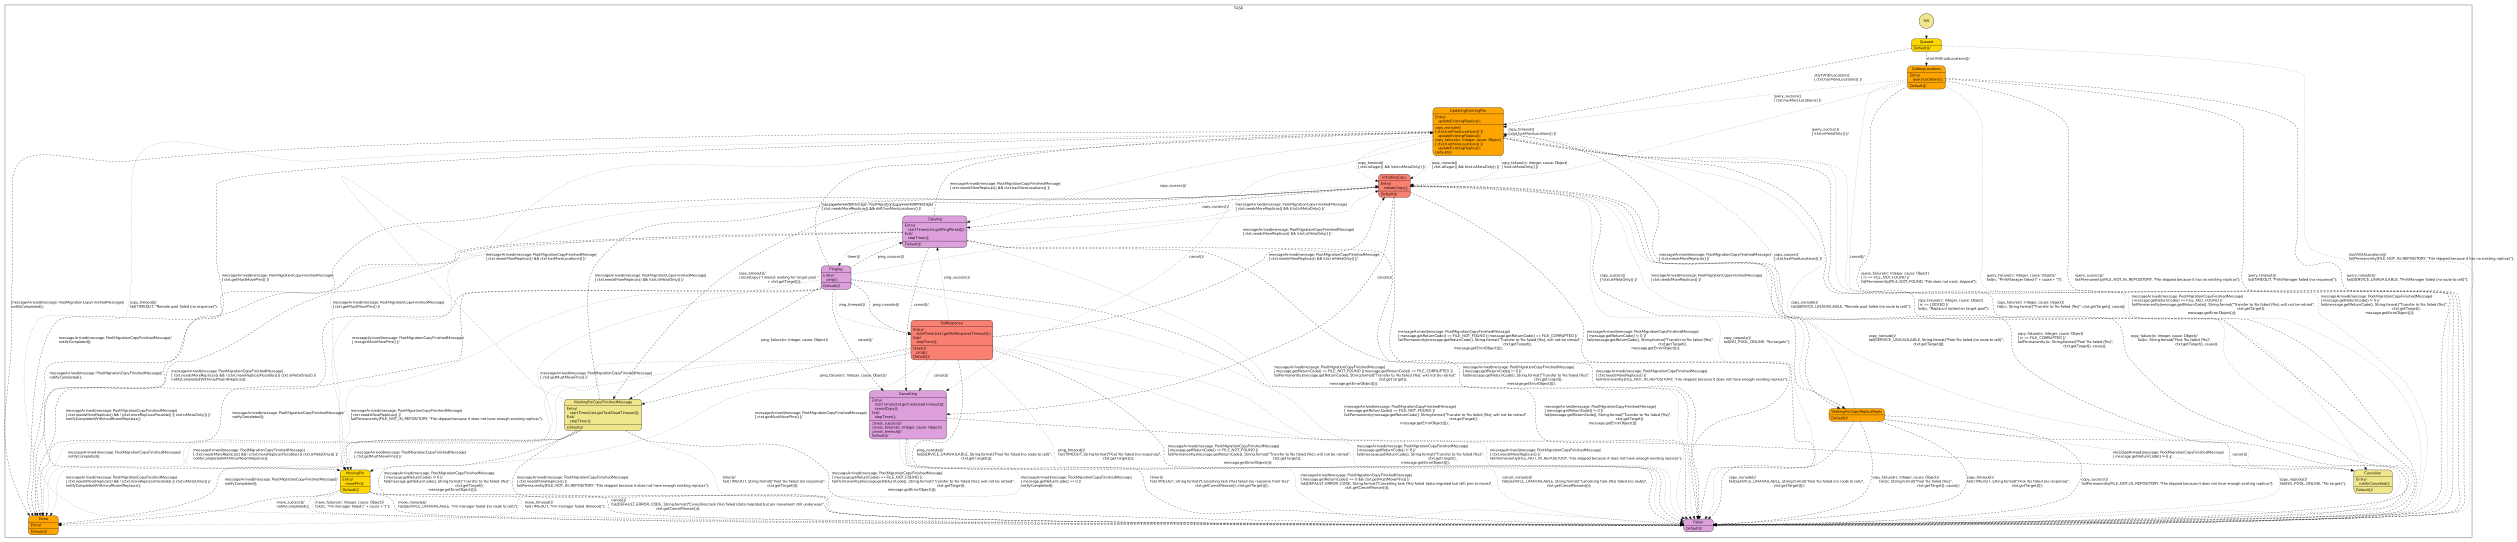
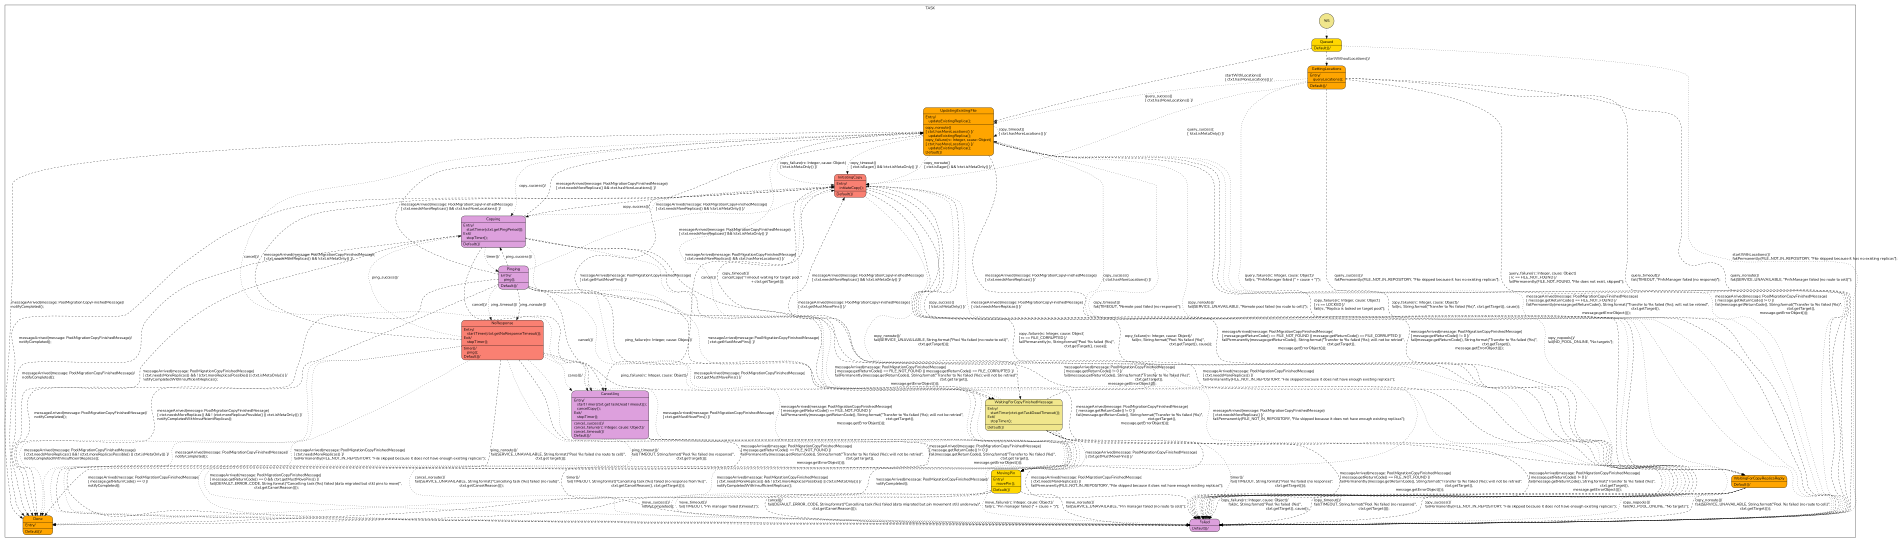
(2373, 482) -> none
(513, 511) -> (627, 469)
